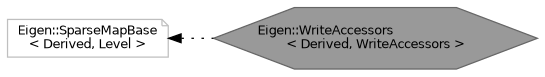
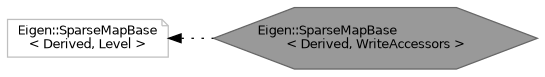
(375, 38) -> (375, 38)
